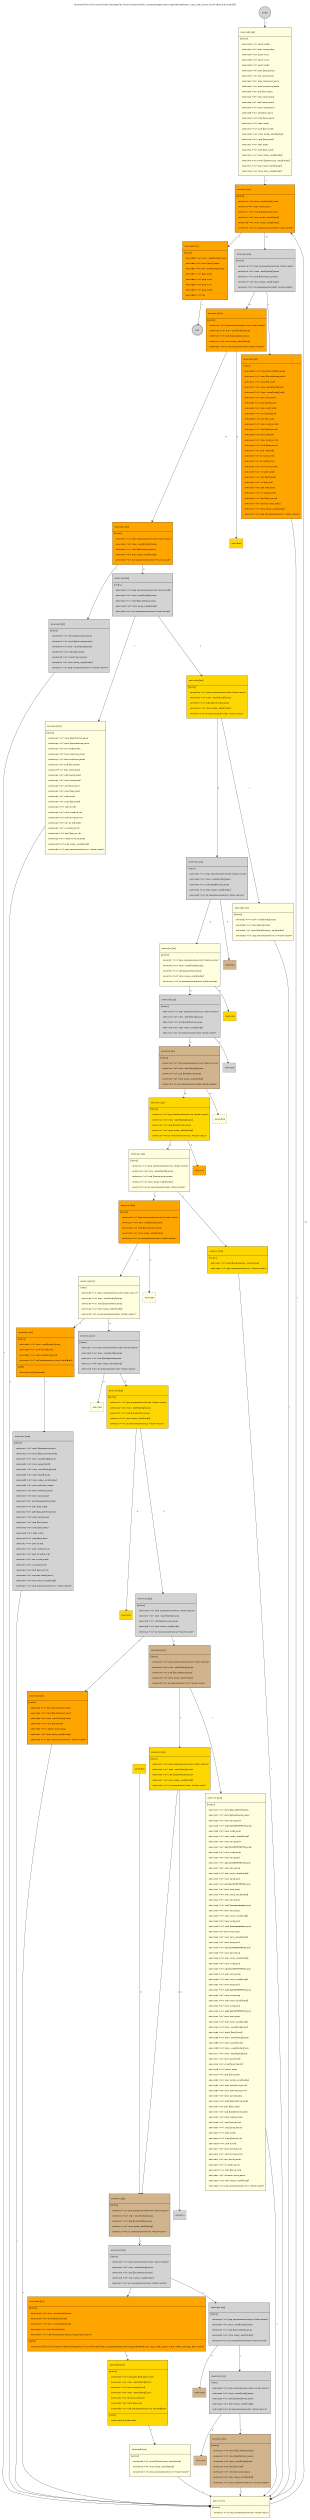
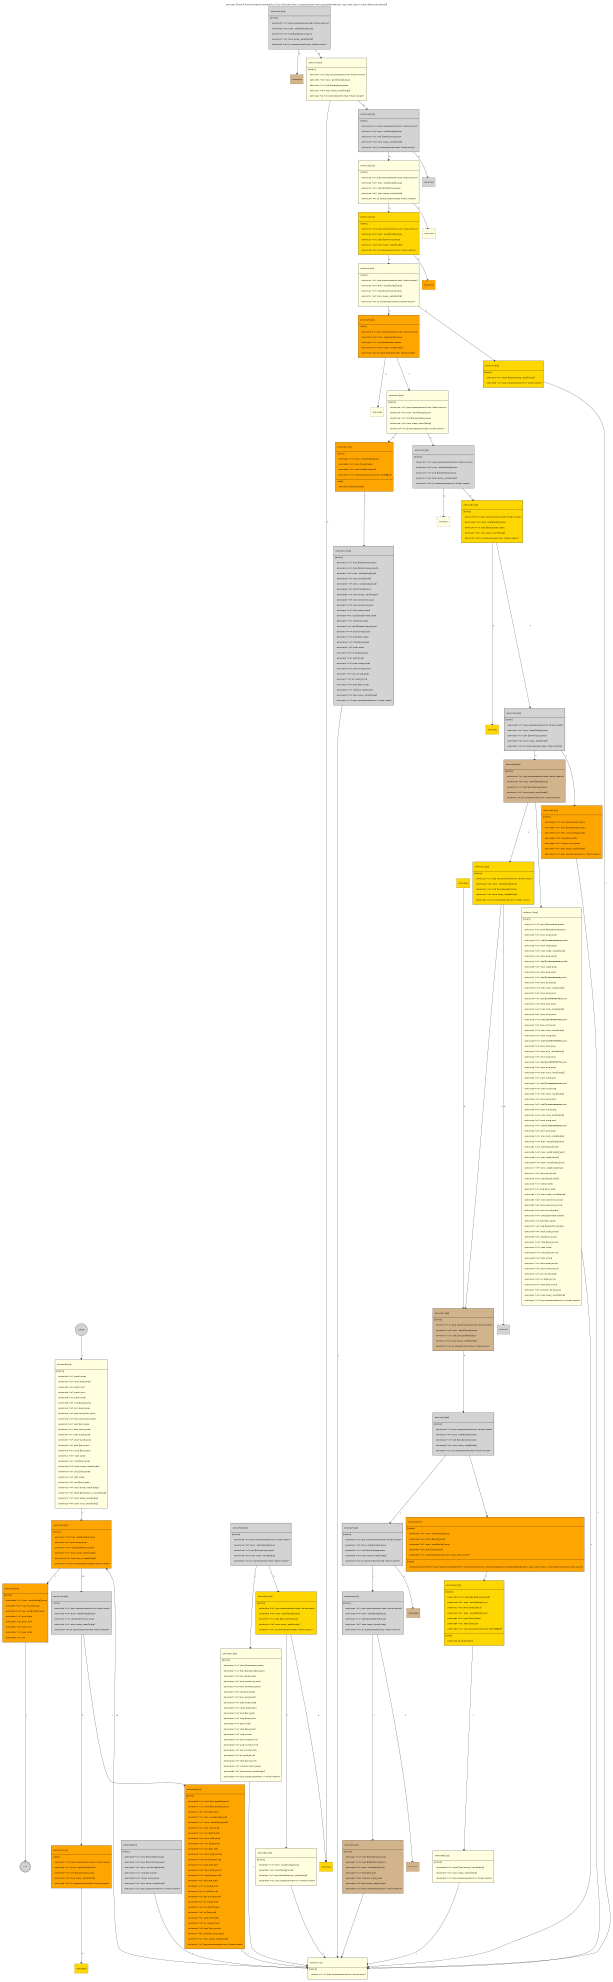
(143, 543) -> none
(217, 787) -> (312, 1747)
(189, 1068) -> (389, 182)
